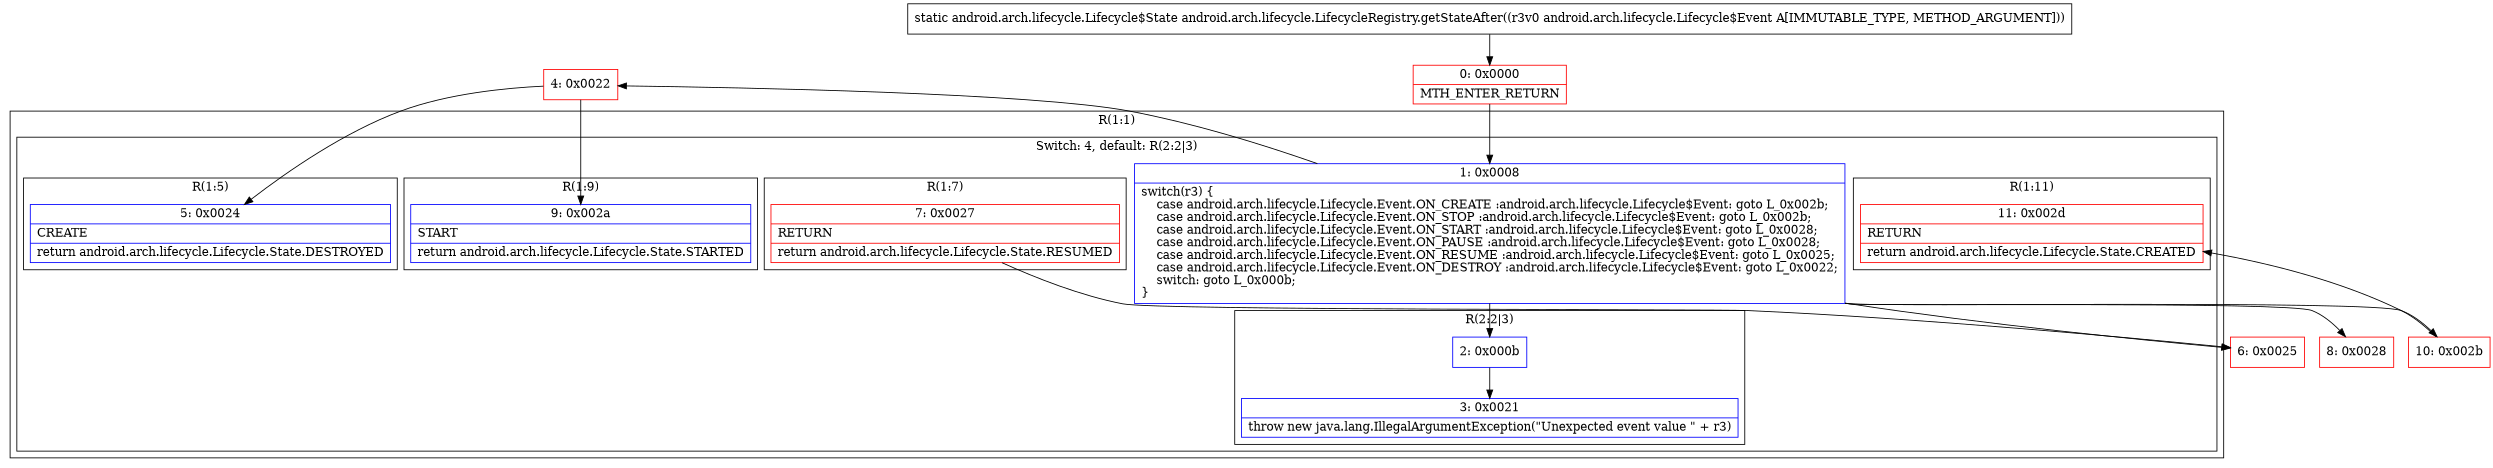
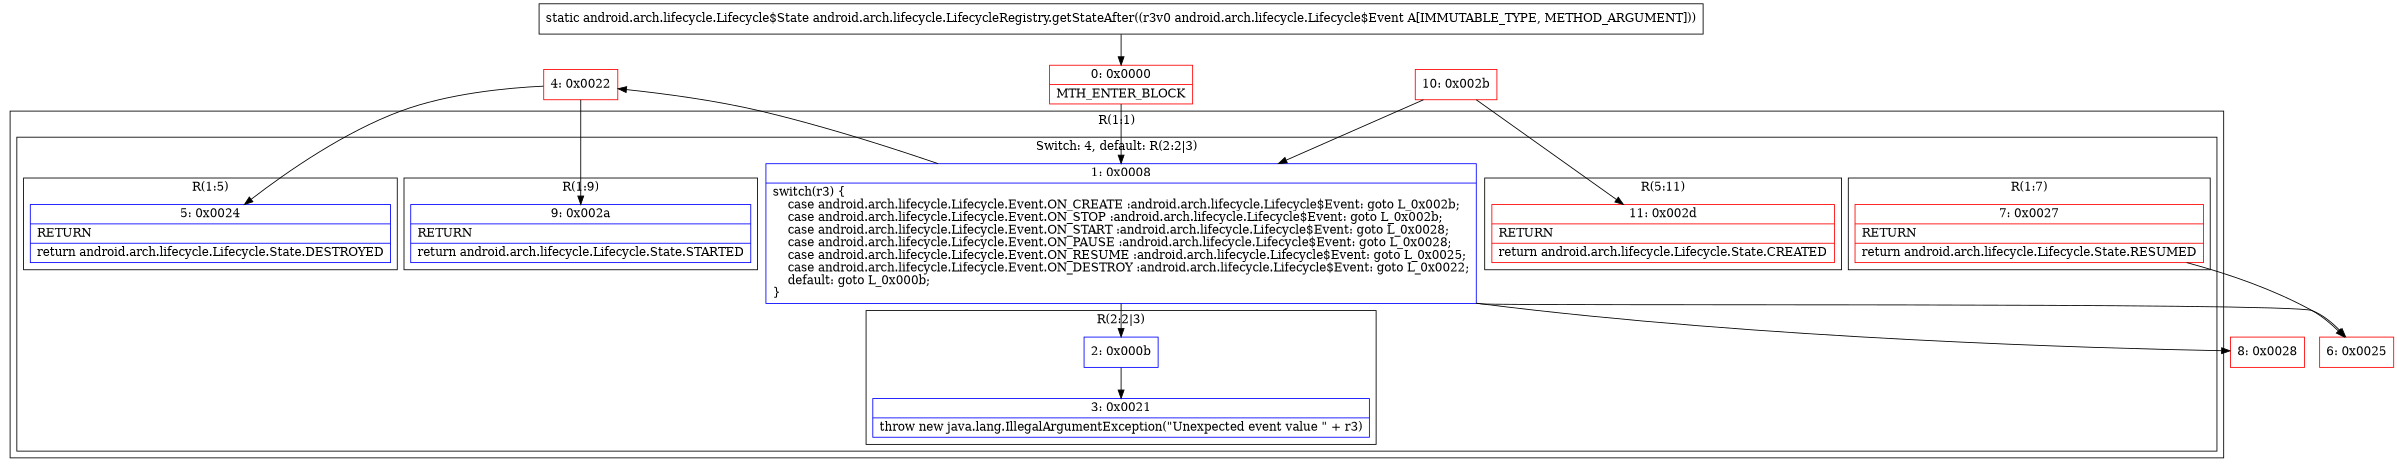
(1490, 94) -> (1121, 94)
(2032, 188) -> (1663, 188)
(63, 233) -> (64, 233)
(438, 233) -> (445, 233)
(1219, 281) -> (851, 281)
(2141, 304) -> (1355, 130)
